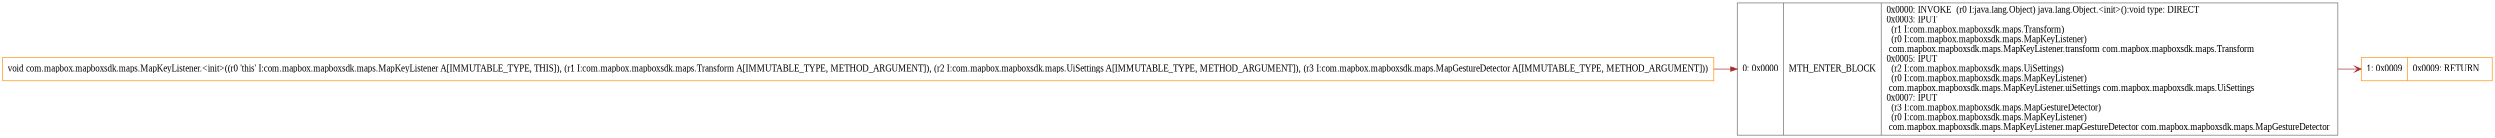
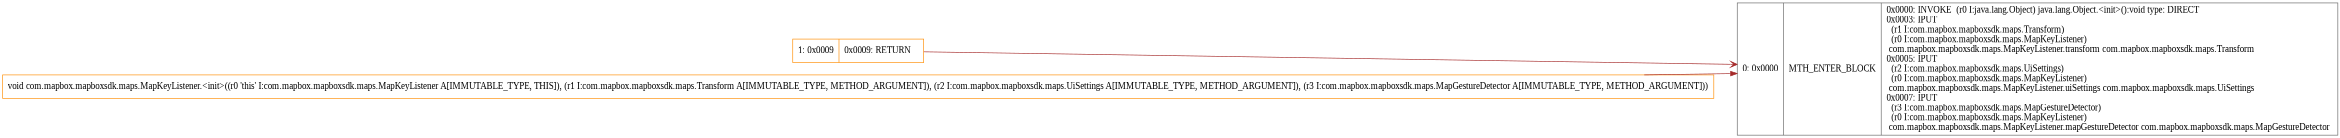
(2346, 69) -> (1327, 58)
